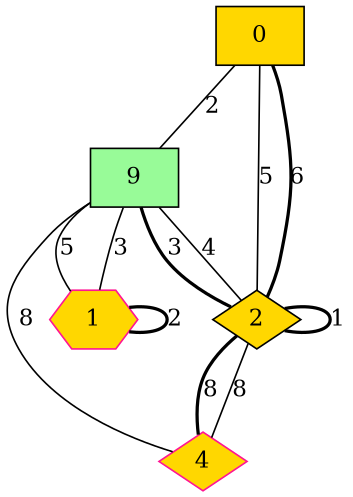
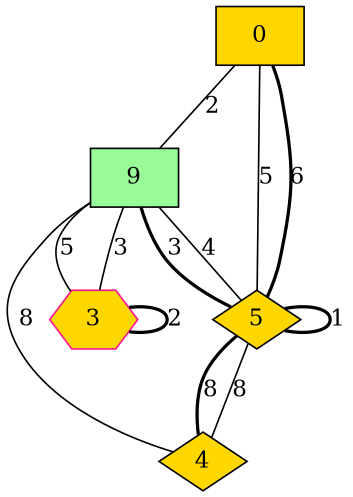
(94, 320) -> (94, 320)
(257, 320) -> (257, 320)
(203, 461) -> (203, 461)
